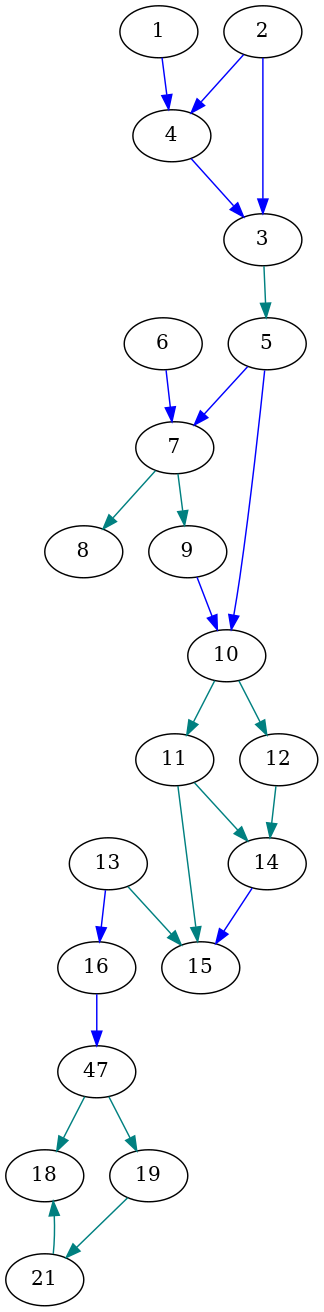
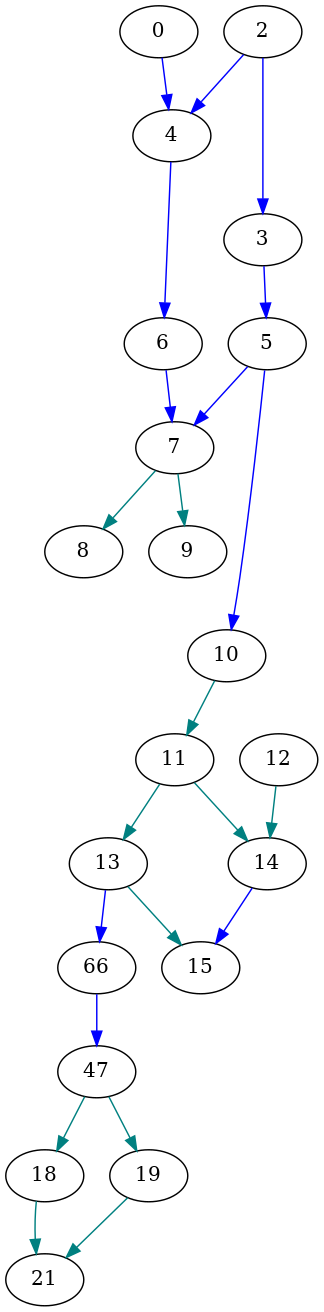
(159, 32) -> (159, 32)
(212, 182) -> (168, 232)
(265, 285) -> (265, 285)
(205, 597) -> none
(249, 701) -> none
(187, 856) -> (146, 806)
(97, 968) -> (97, 968)
(54, 1235) -> (35, 1220)
